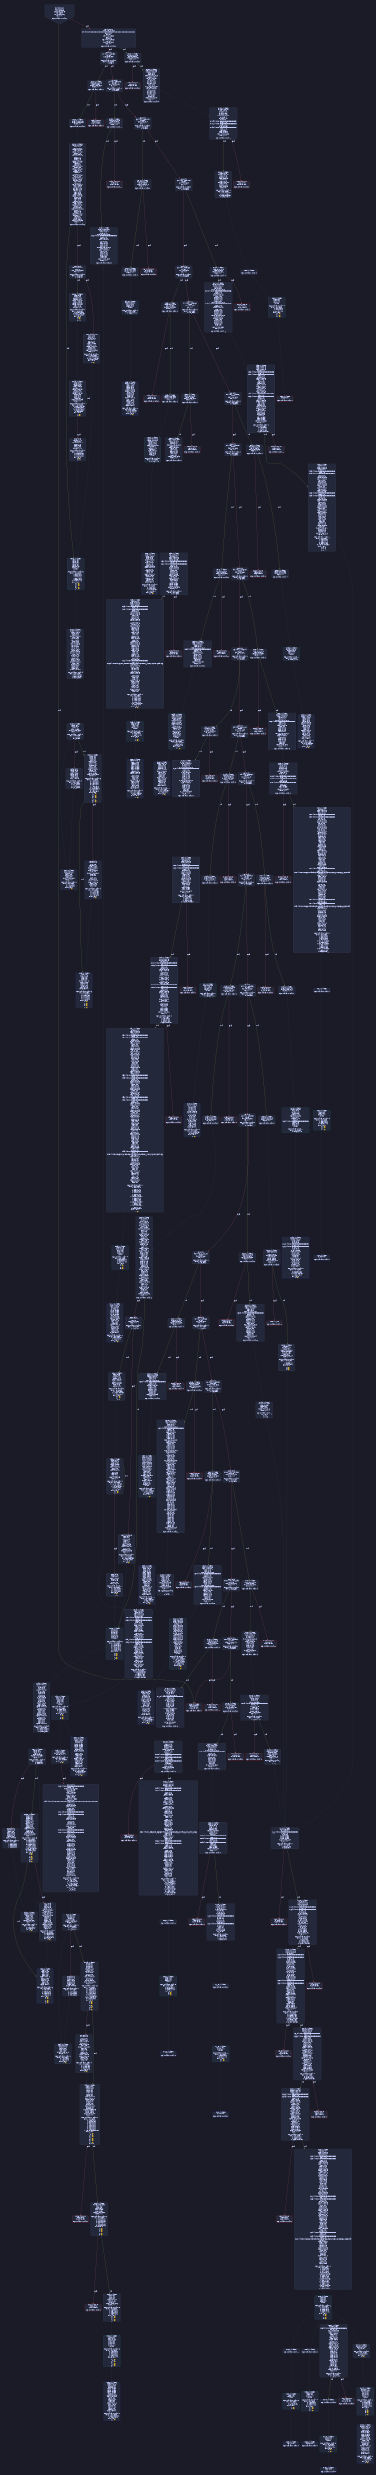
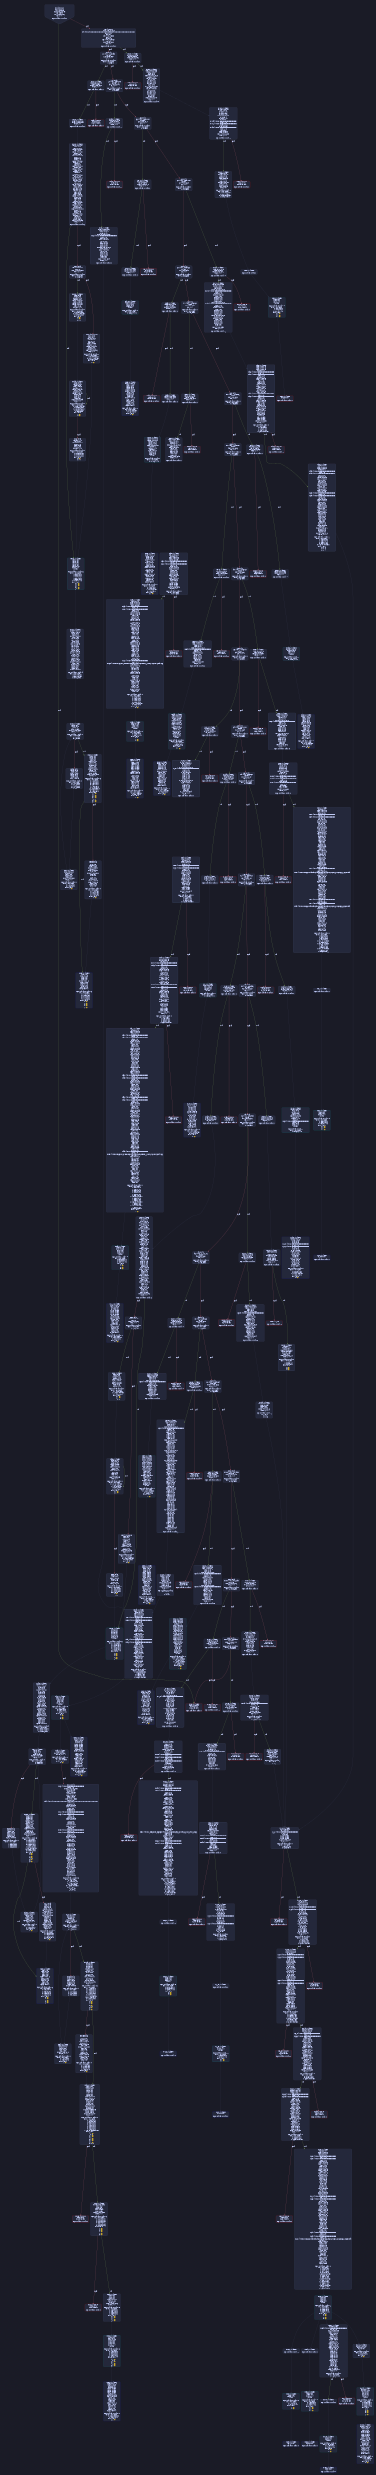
(249, 272) -> (249, 272)
